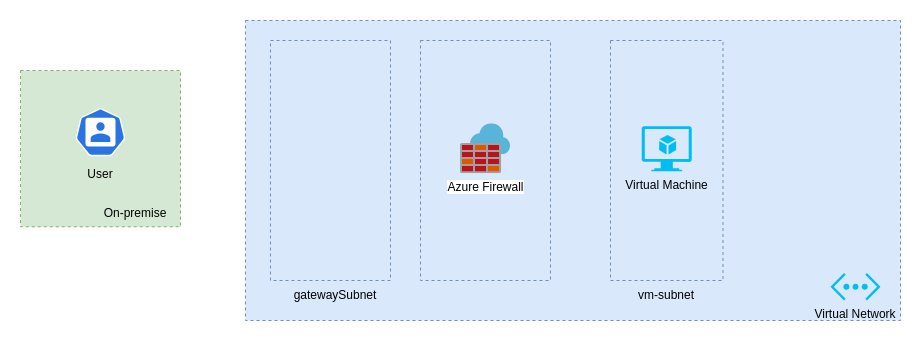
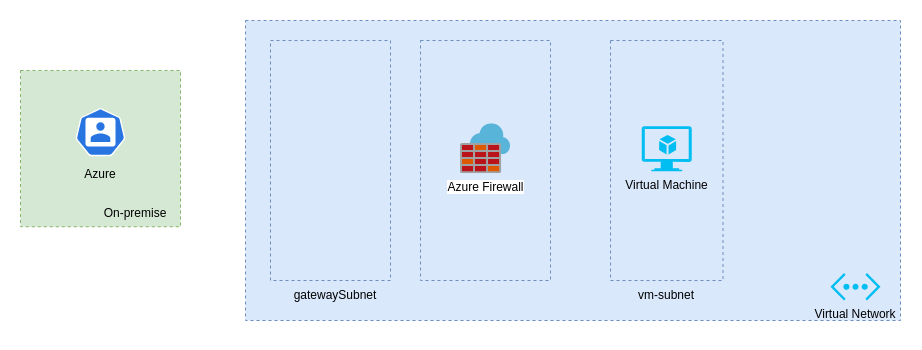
(101, 175) -> (101, 175)
